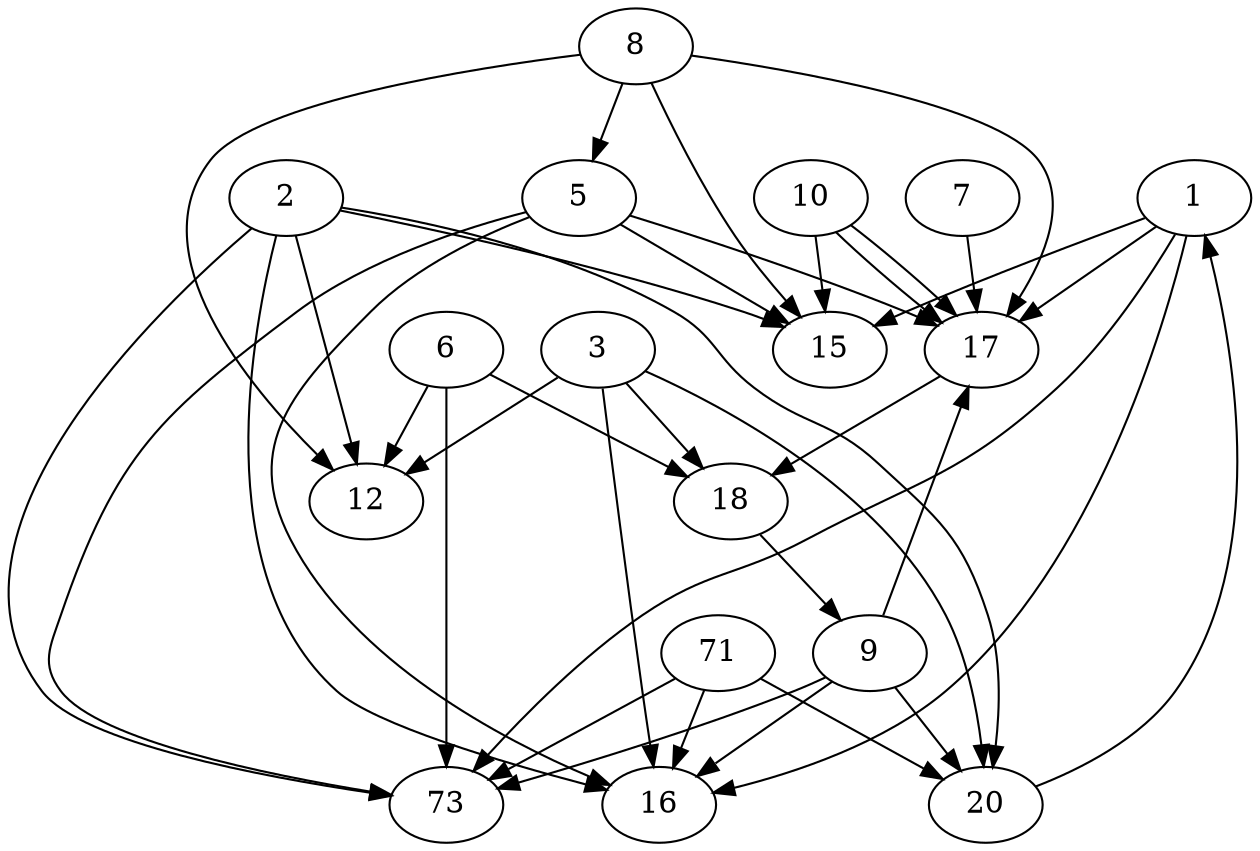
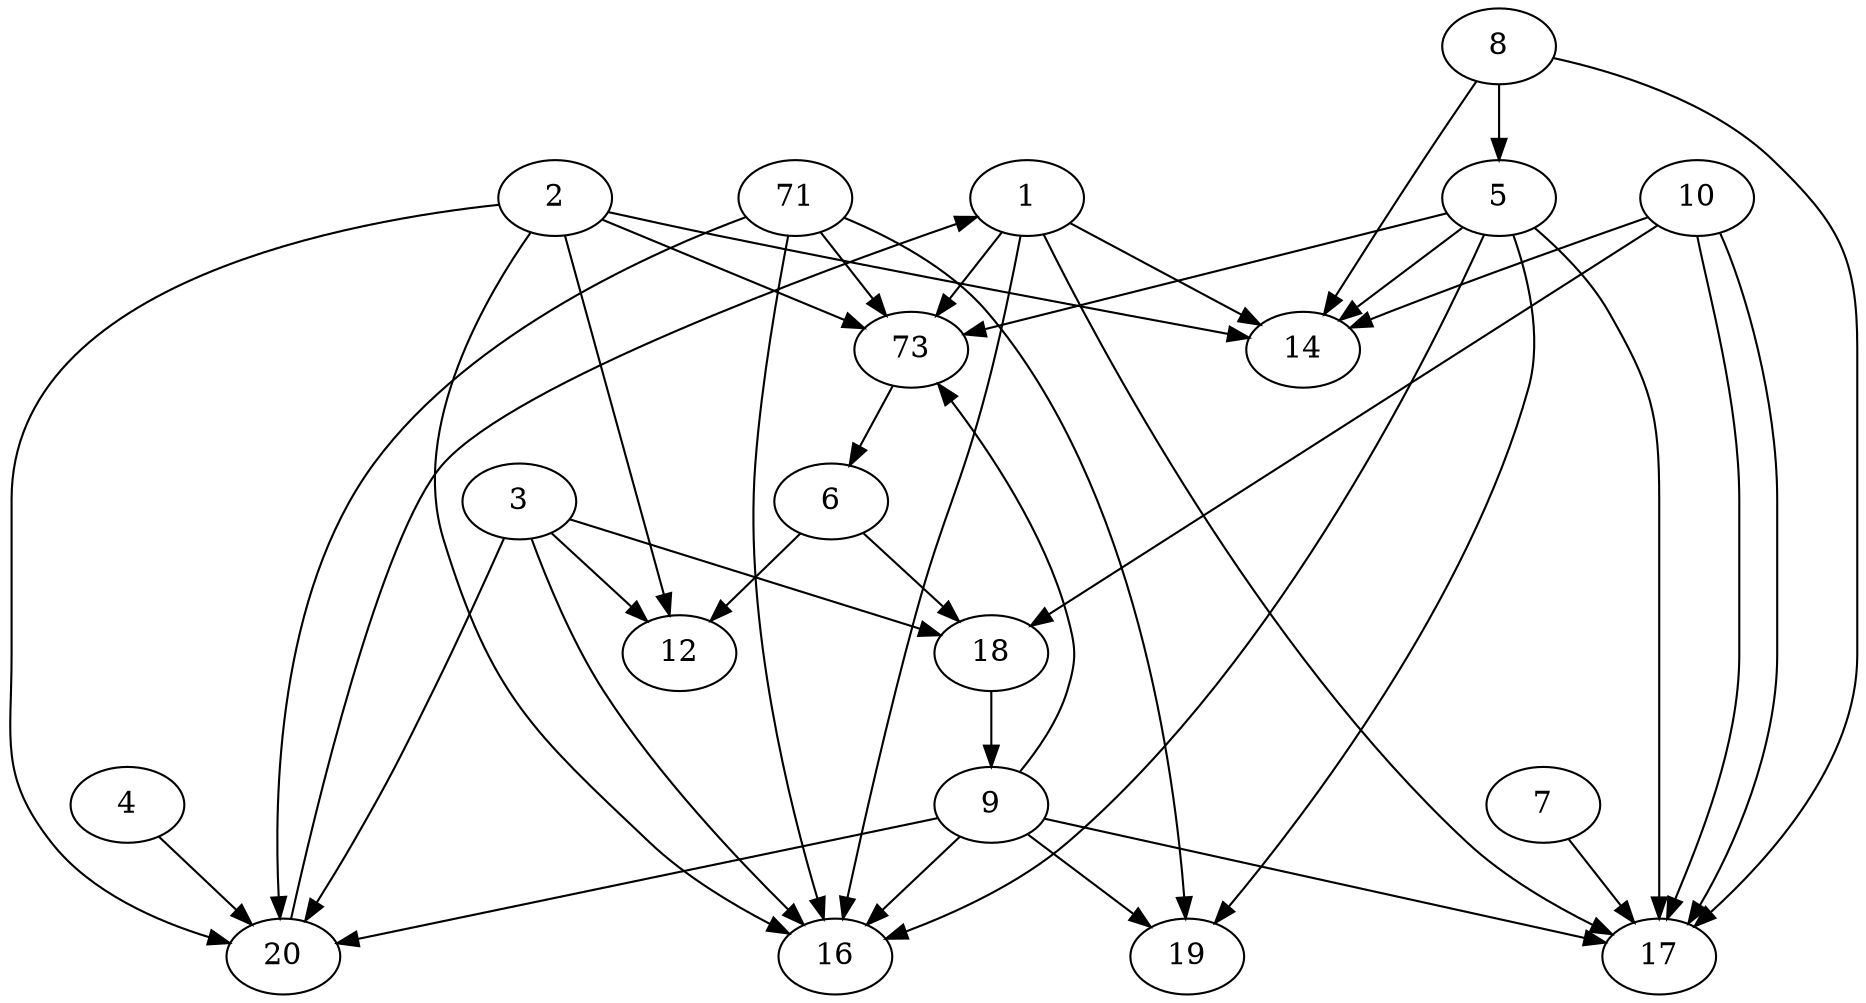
(229, 144) -> none
(830, 350) -> (1303, 350)
(866, 420) -> (1353, 420)
(446, 567) -> (876, 416)
none -> (127, 805)
none -> (1187, 957)
